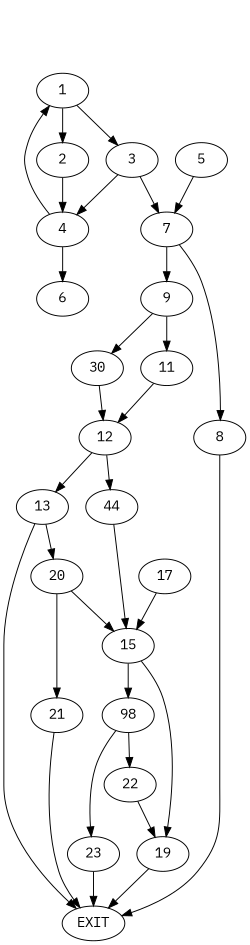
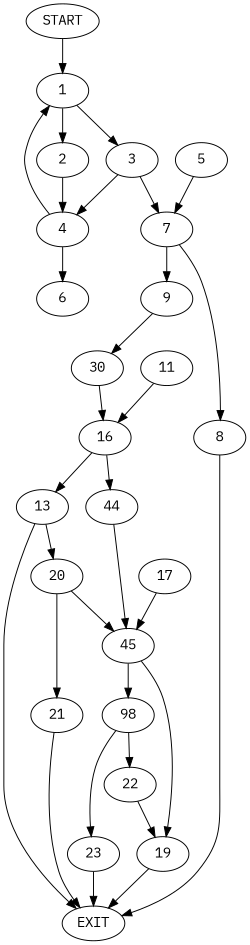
none -> (63, 21)
(167, 329) -> none
(105, 438) -> (105, 438)
(128, 646) -> (128, 646)
